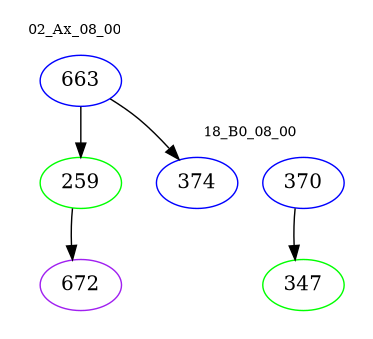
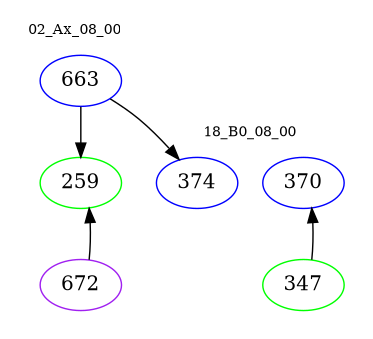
(71, 227) -> (90, 241)
(294, 227) -> (313, 241)
